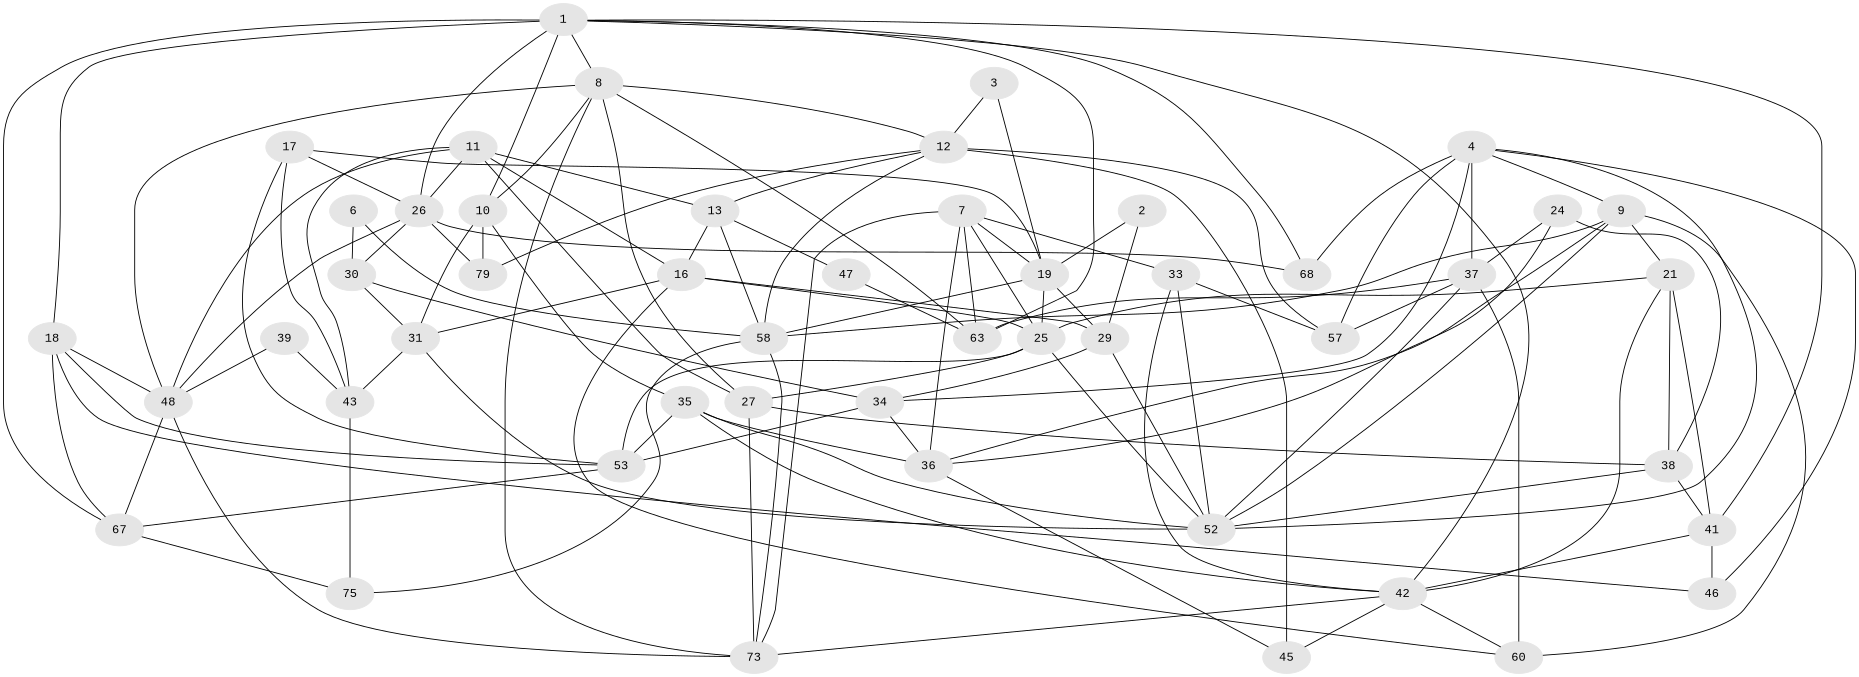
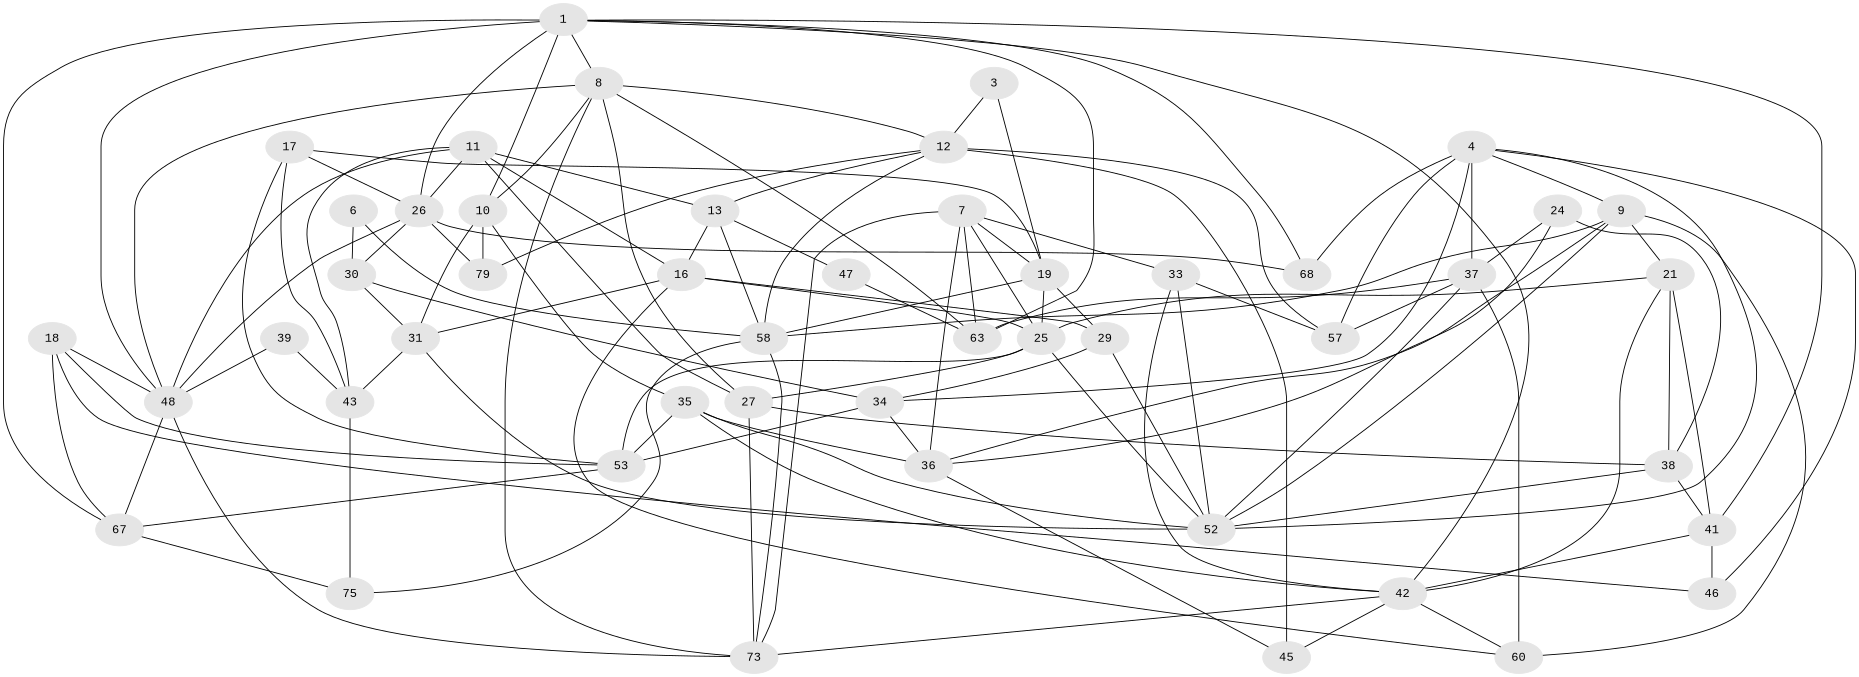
(181, 46) -> (180, 80)
(1142, 211) -> none
